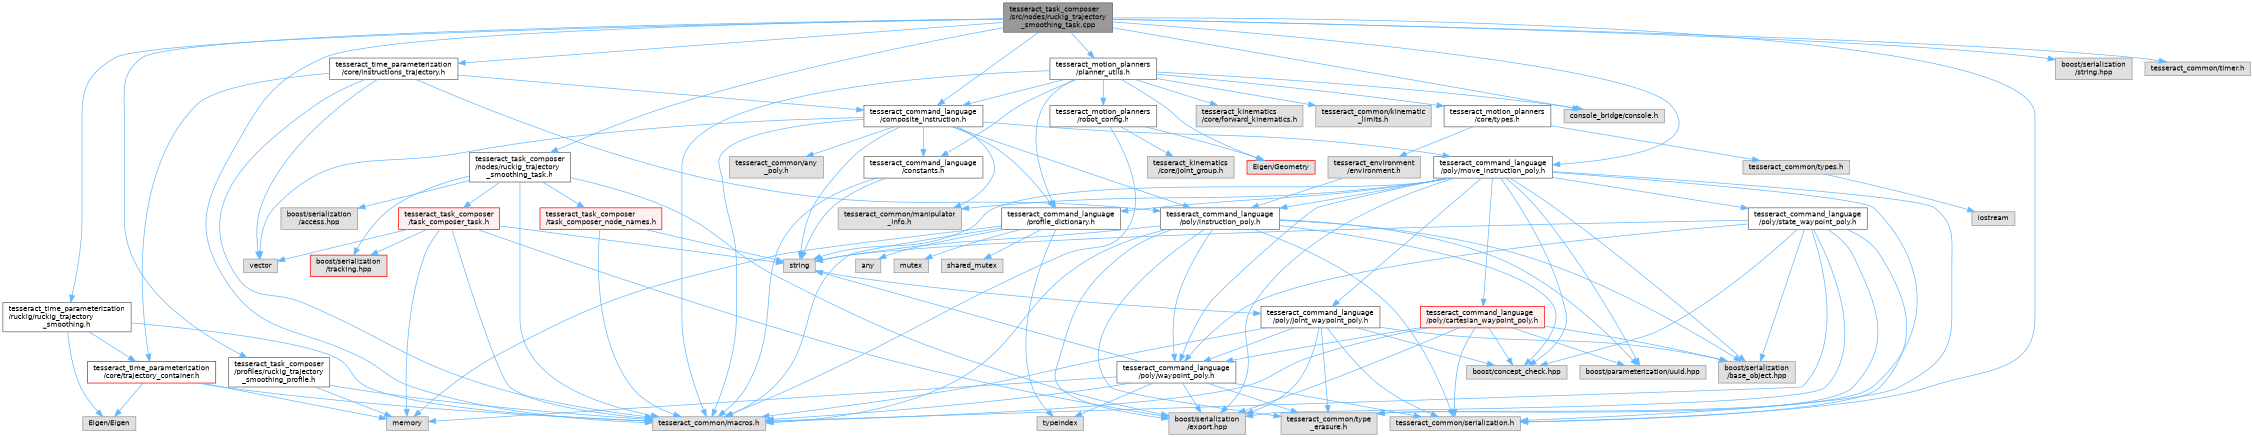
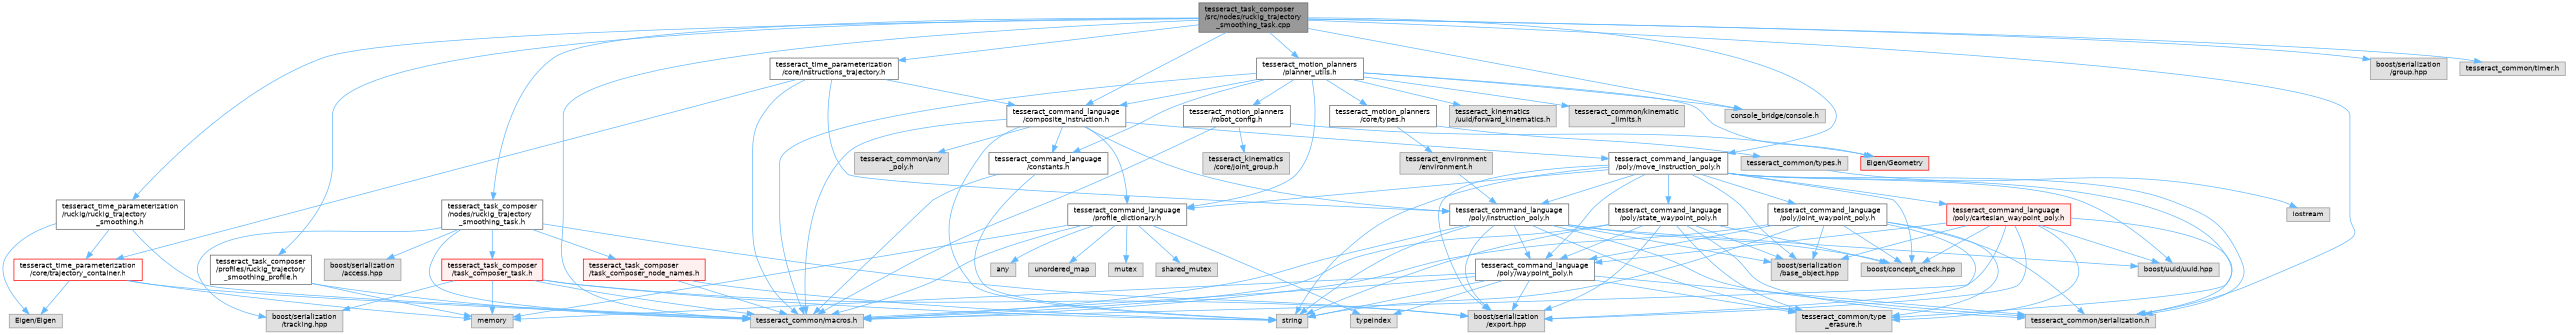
(2094, 69) -> (2409, 69)
(1250, 116) -> (1503, 116)
(900, 219) -> none
(261, 266) -> none
(349, 266) -> (305, 321)
none -> (1062, 270)
(1023, 297) -> (1562, 291)
none -> (2040, 302)
(1643, 372) -> (2179, 270)
